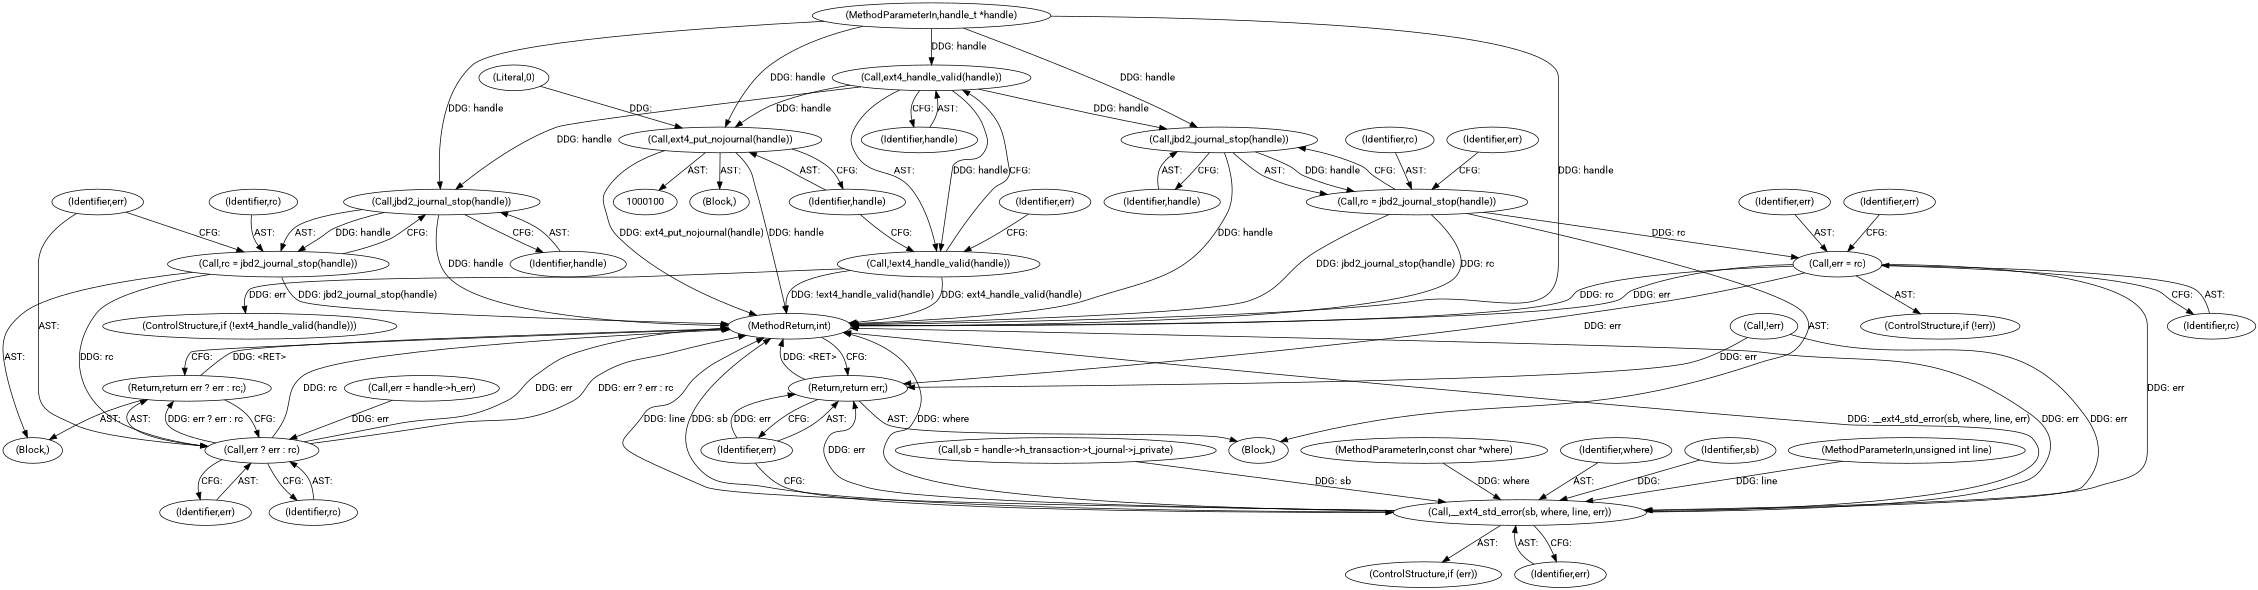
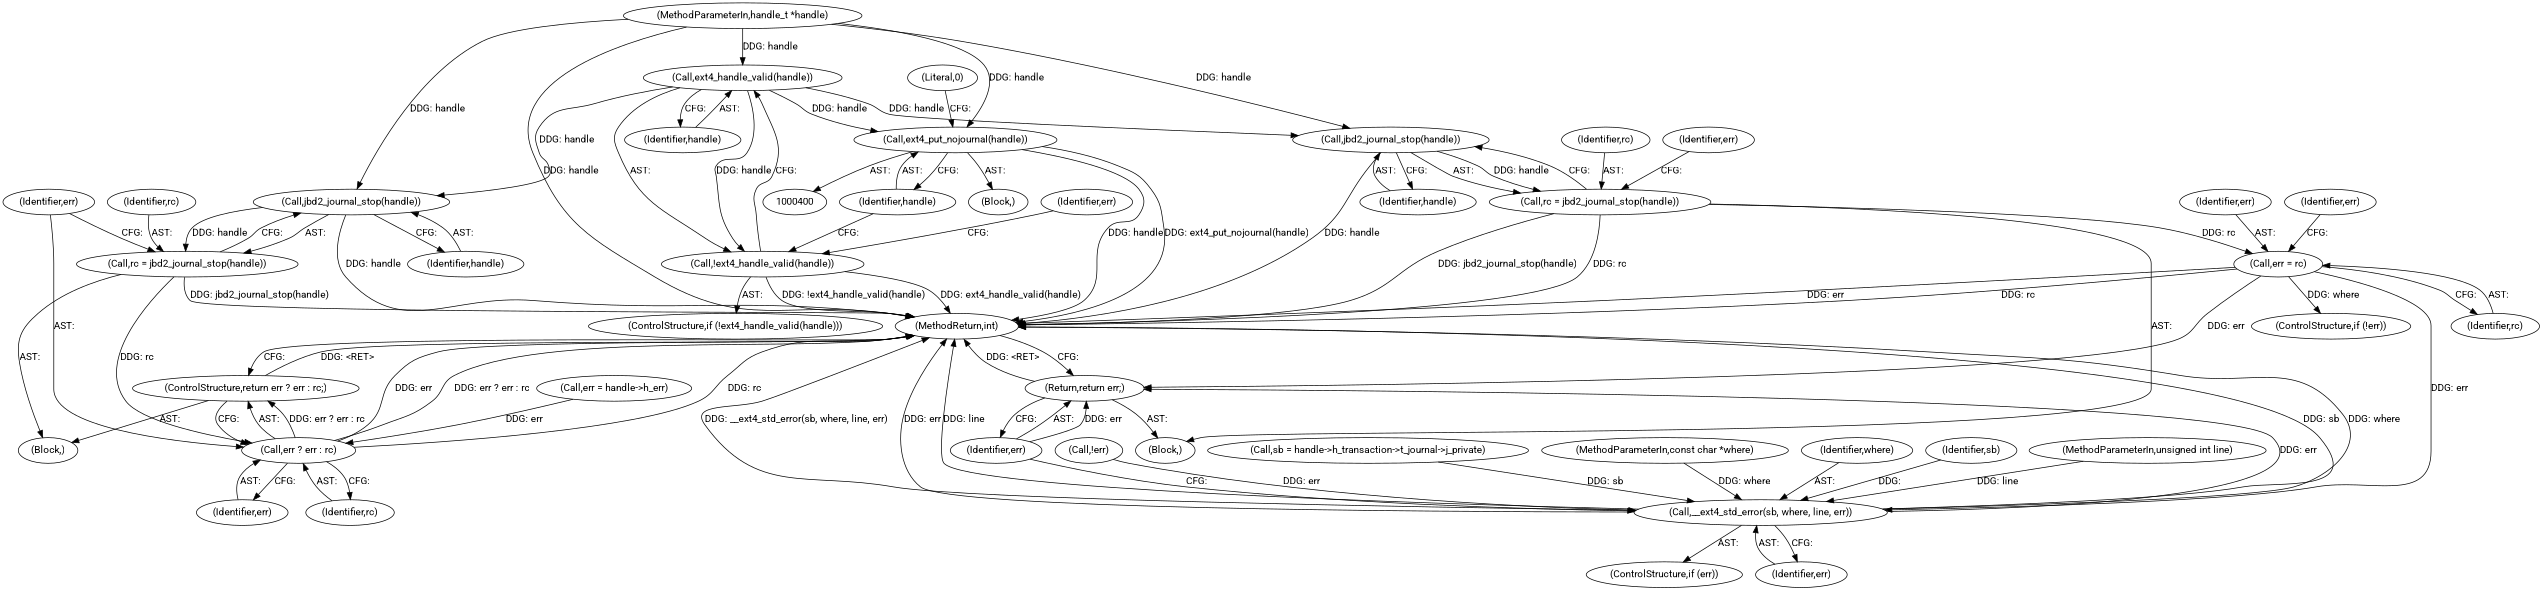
(642, 109) -> (962, 109)
(645, 202) -> (795, 202)
(268, 295) -> (754, 295)
(1907, 295) -> (2334, 295)
(1292, 382) -> none
(187, 388) -> (246, 388)
